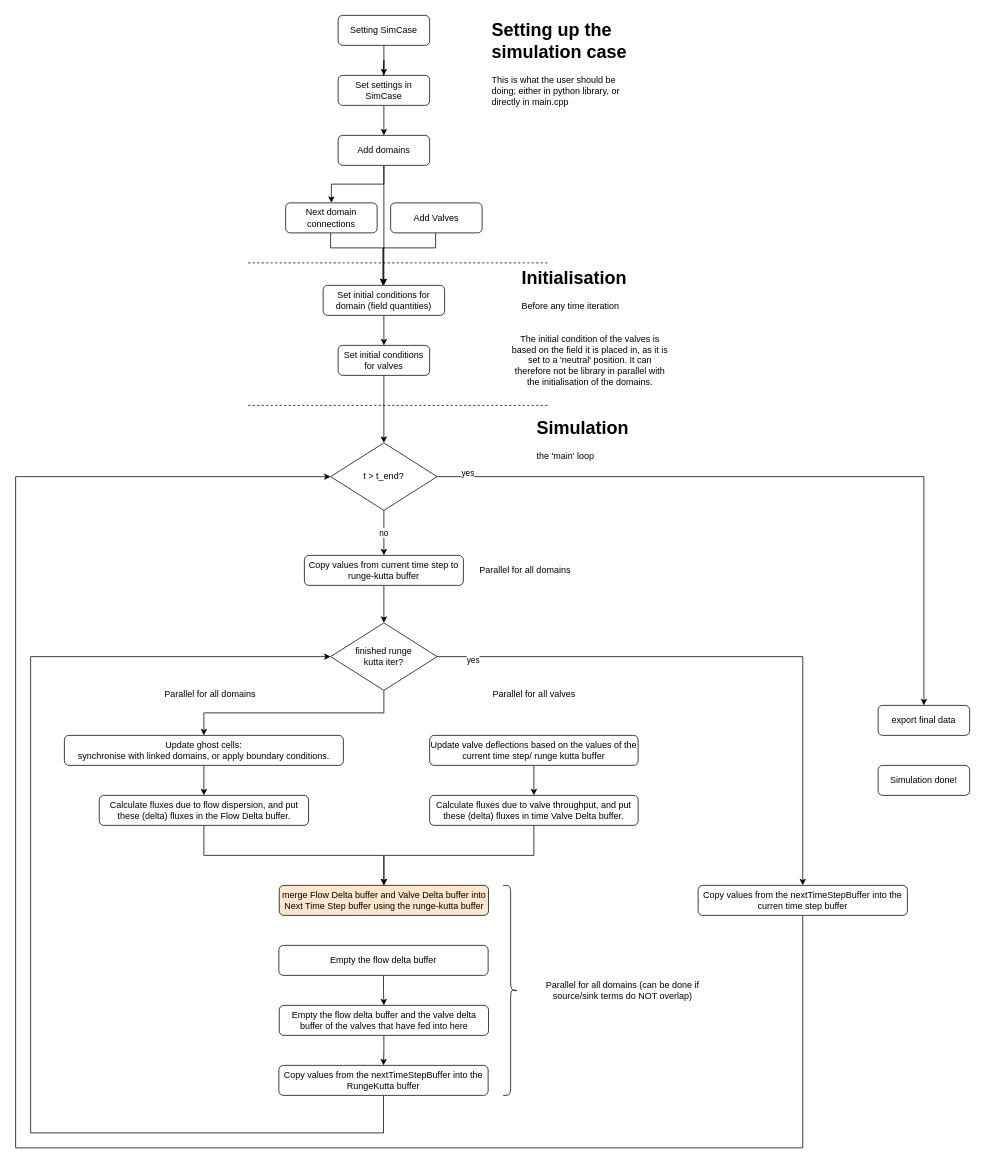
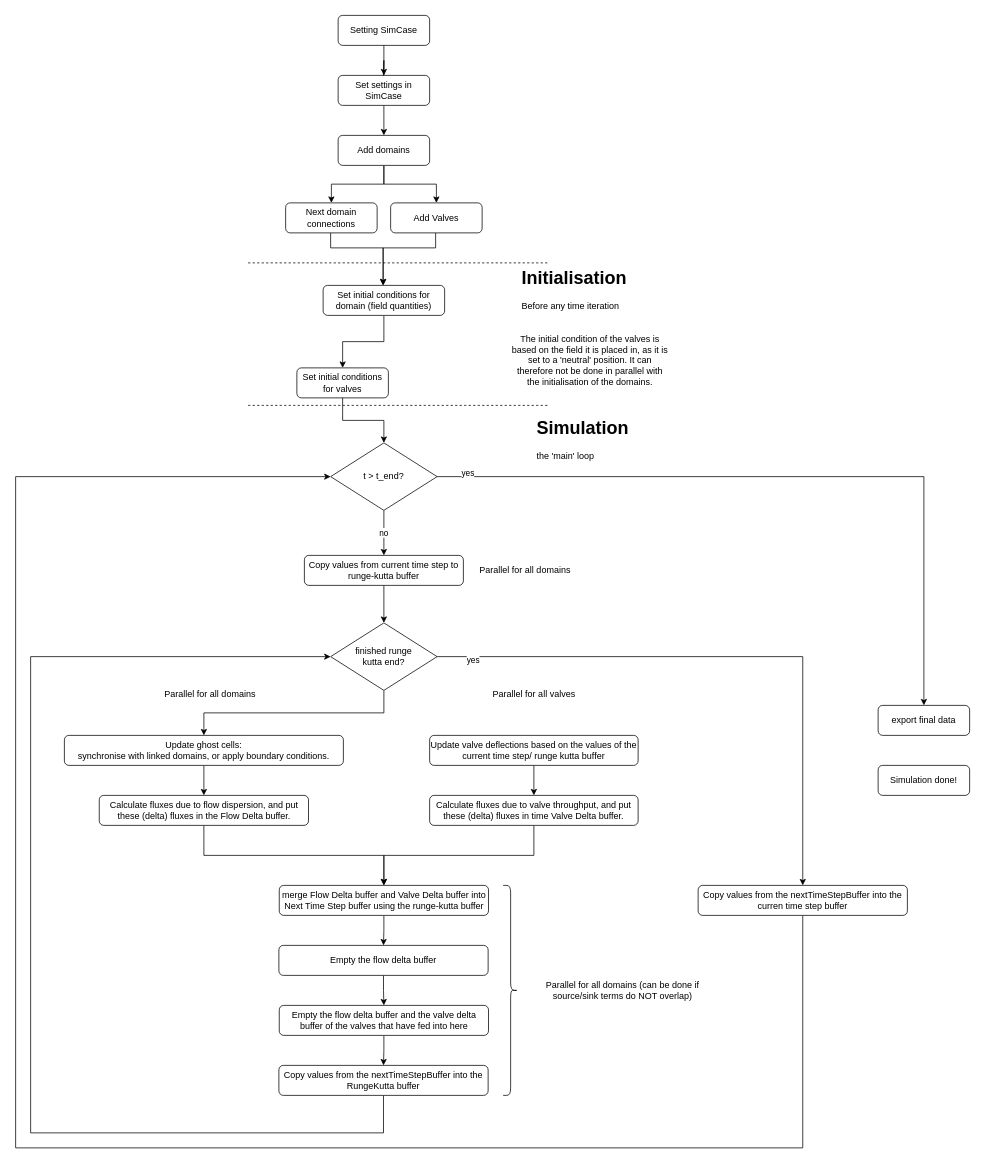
(560, 79) -> none
(384, 214) -> (436, 189)
(384, 360) -> (342, 383)
(590, 360) -> (590, 360)
(384, 657) -> (384, 657)
(384, 900) -> (384, 900)
none -> (383, 935)
